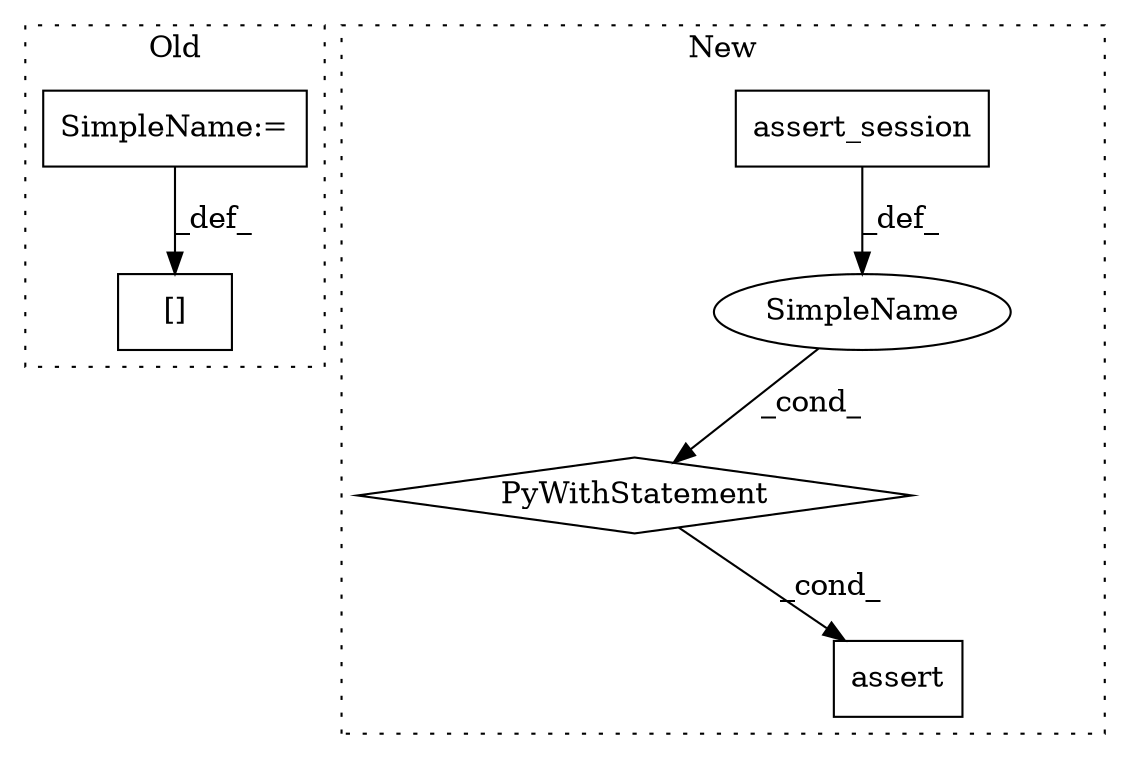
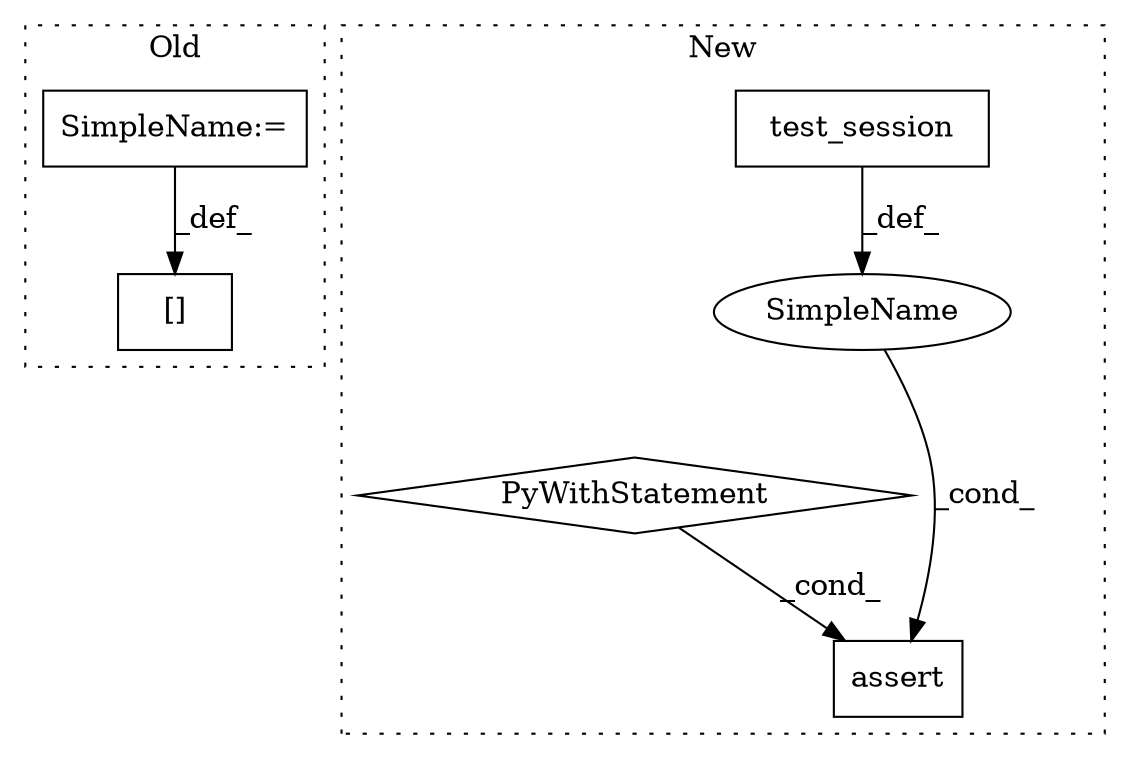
(862, 129) -> (862, 129)
(754, 399) -> (933, 481)
